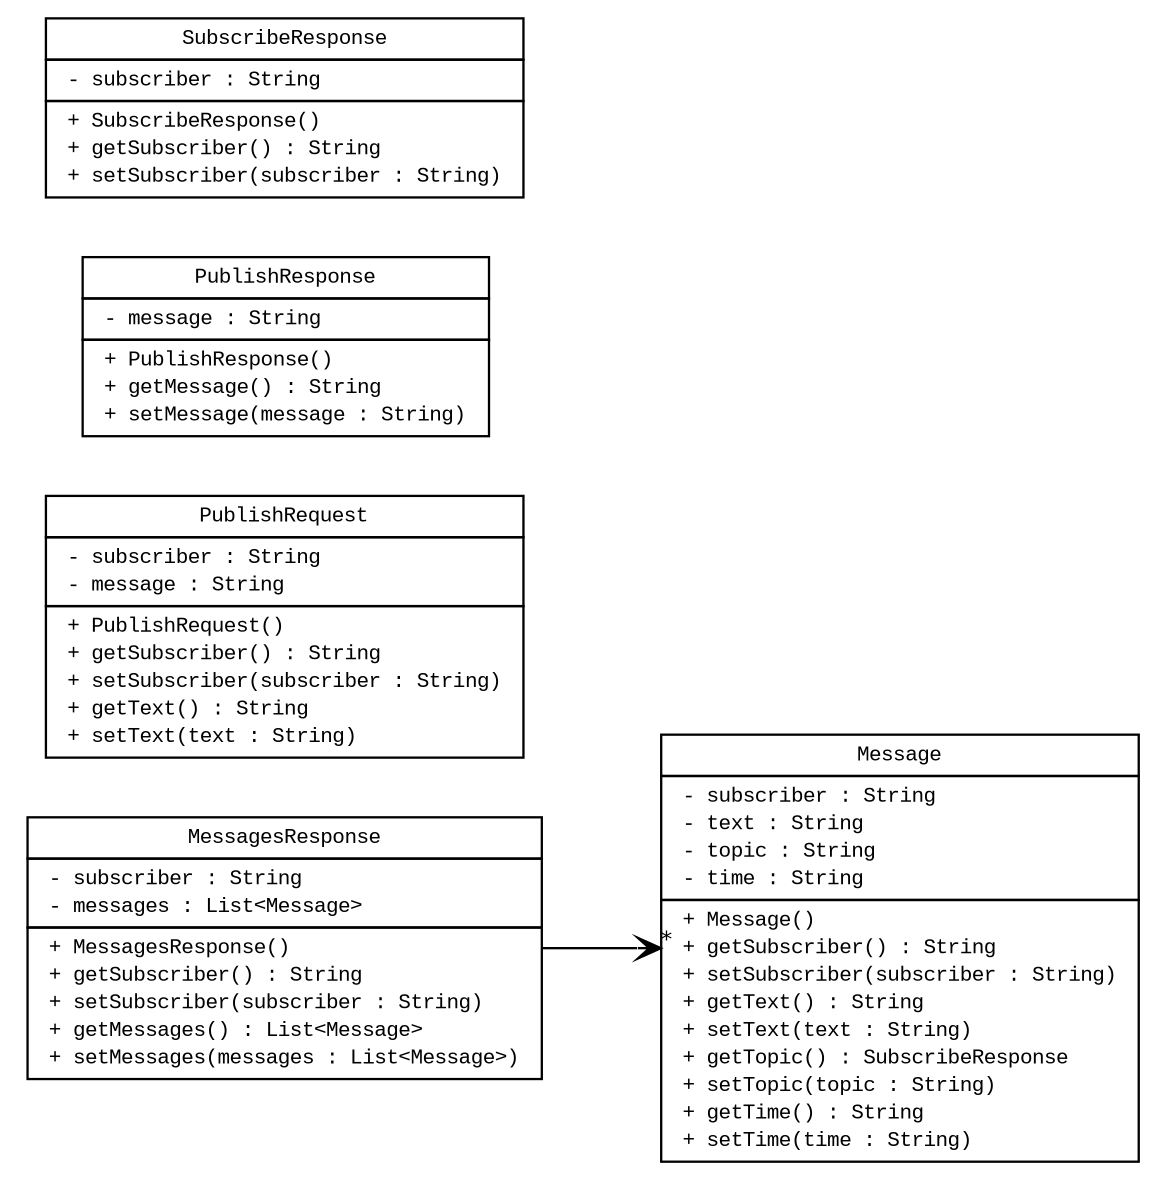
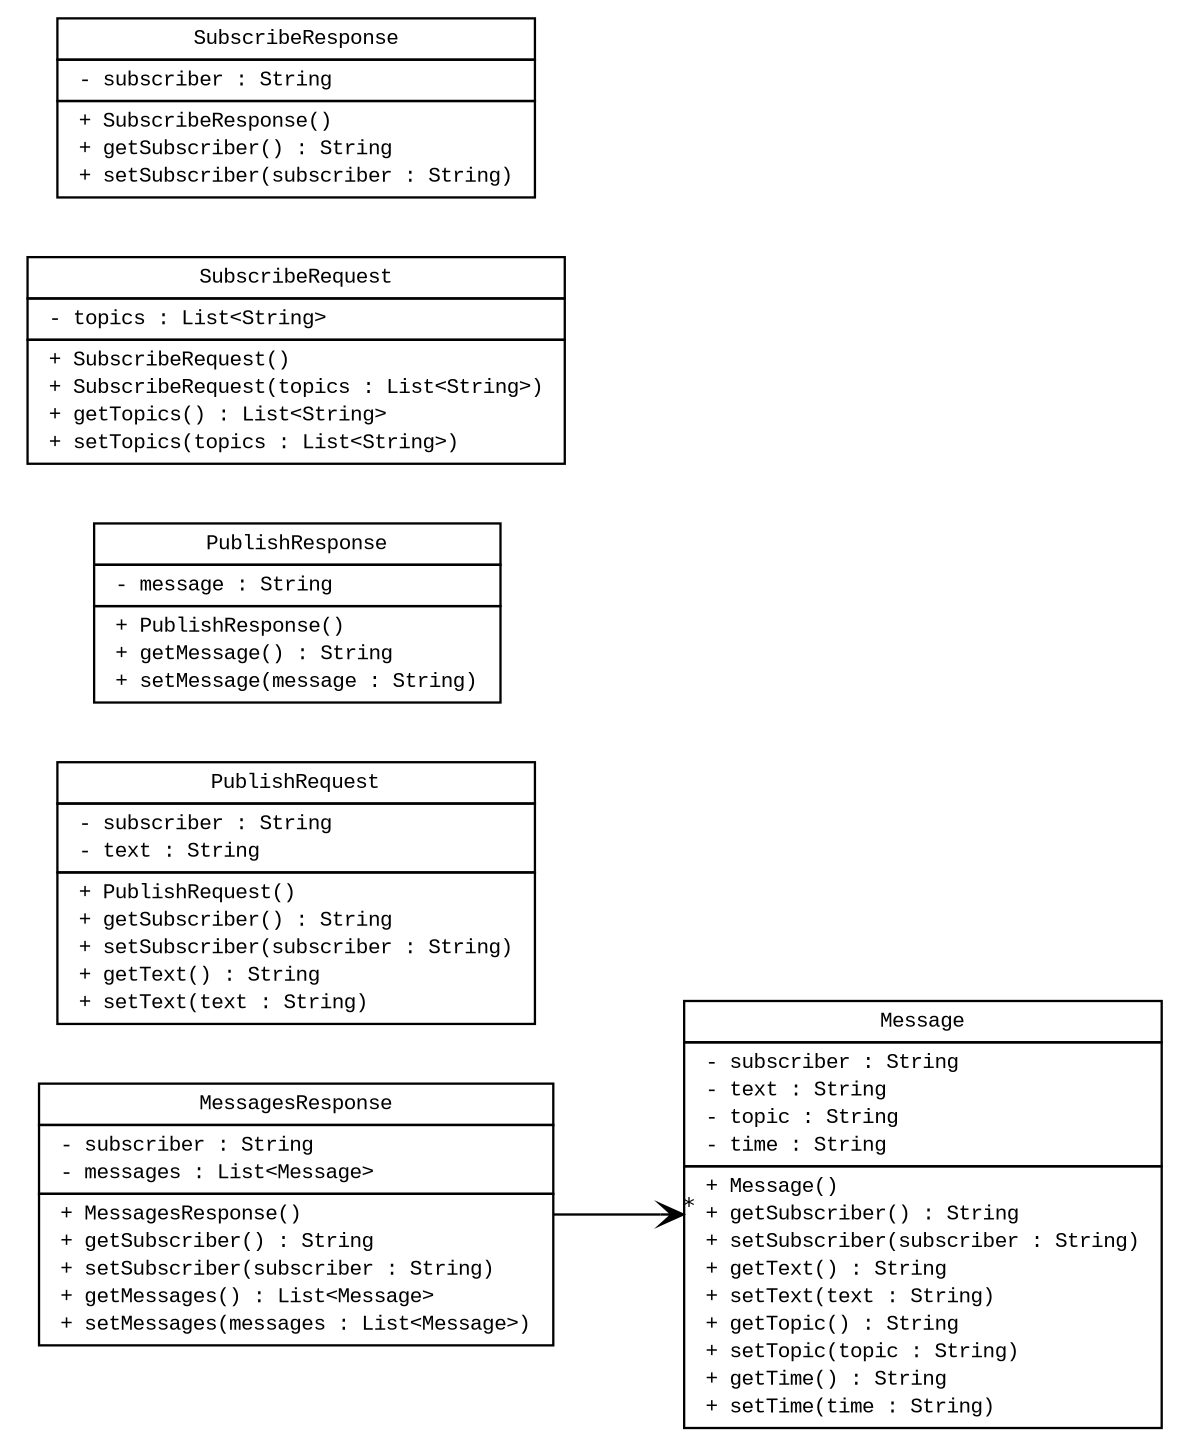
none -> (296, 360)
(177, 584) -> (170, 851)
(876, 1057) -> (832, 1324)
